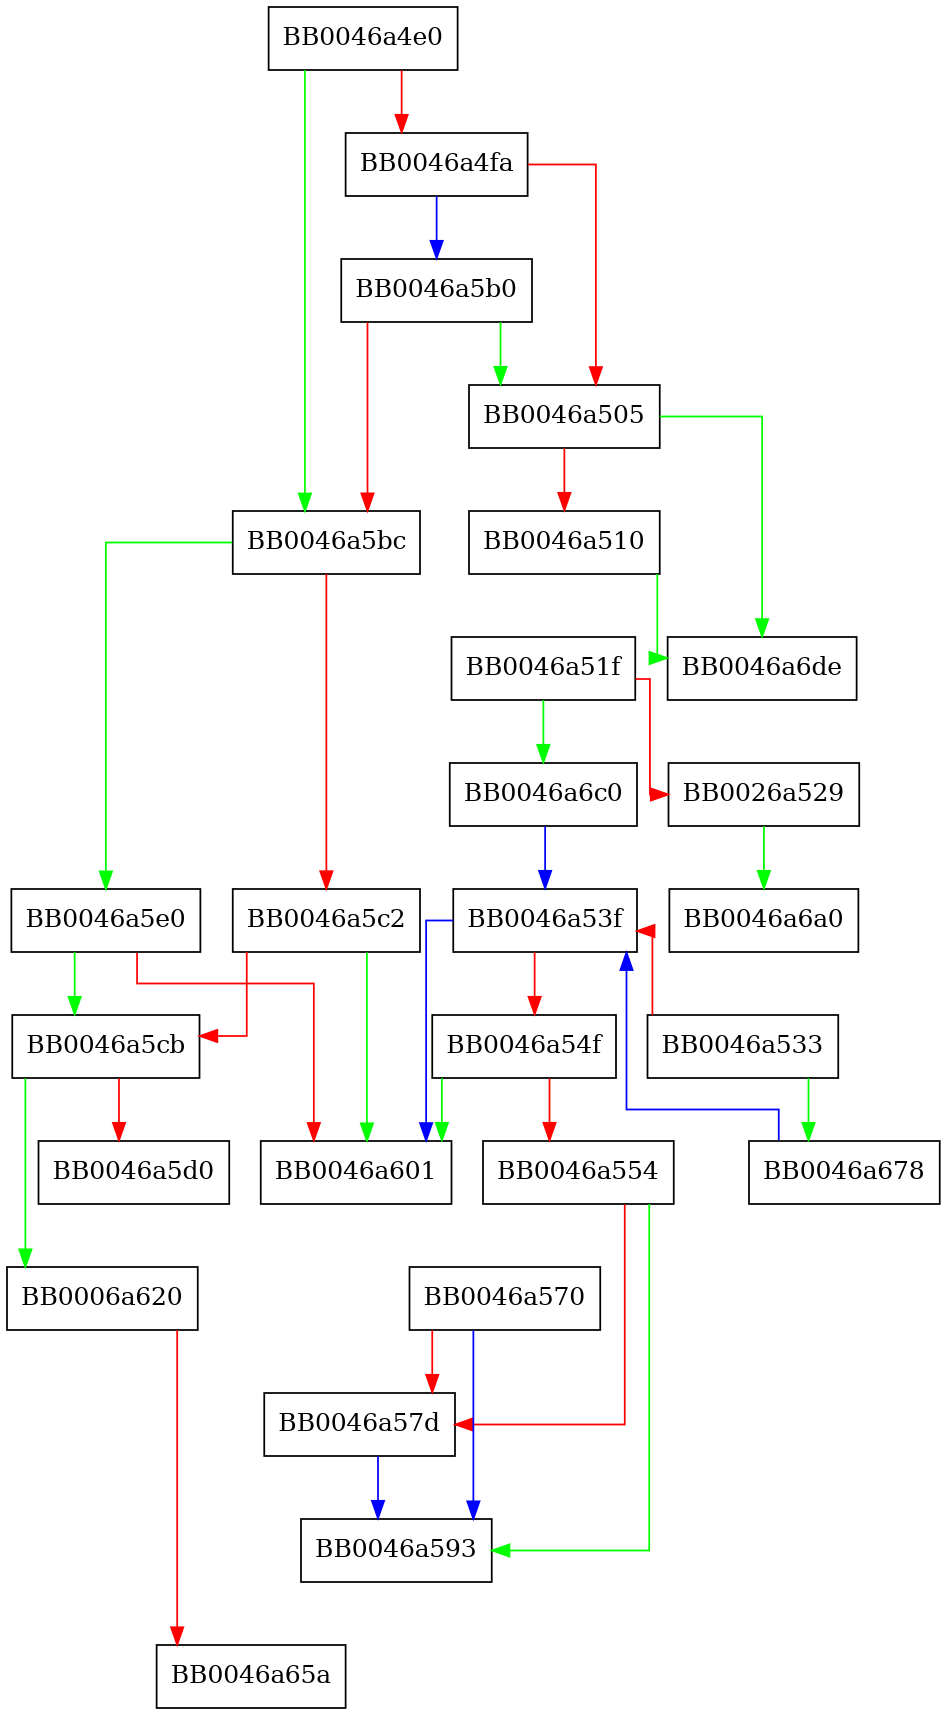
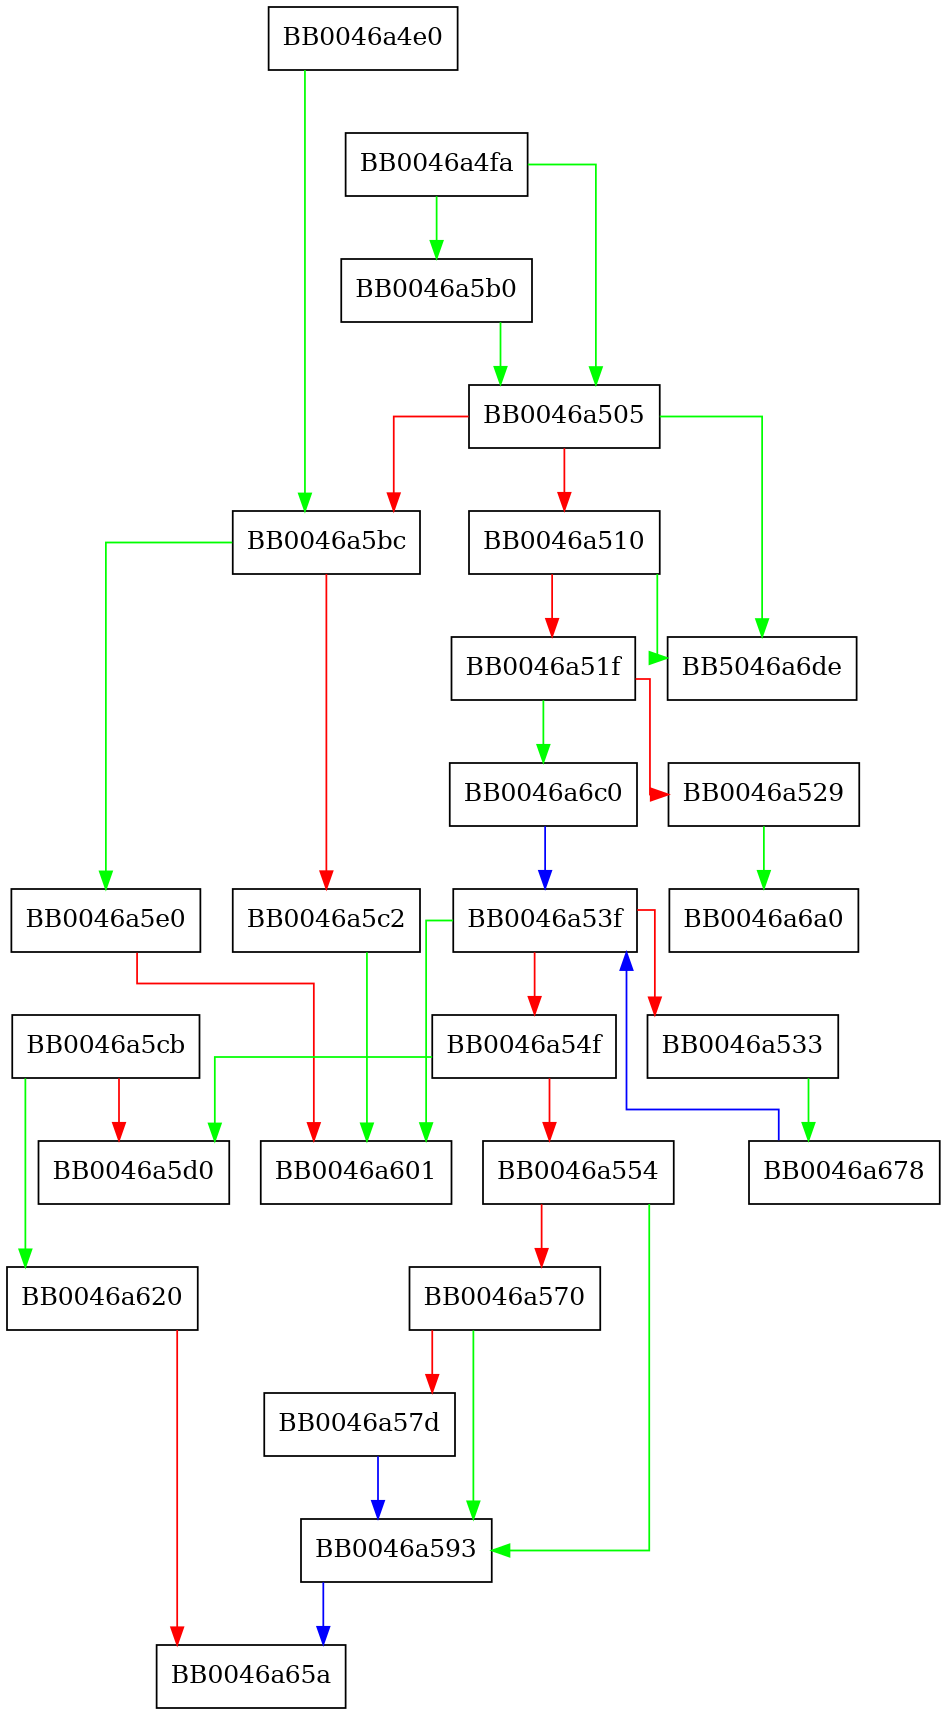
(402, 93) -> none
(437, 219) -> (437, 219)
(596, 232) -> (596, 232)
(368, 408) -> (394, 417)
none -> (552, 597)
(762, 668) -> (762, 668)
(764, 794) -> (764, 794)
(652, 972) -> (655, 945)
(75, 975) -> none
(426, 1008) -> (426, 1008)
(247, 1009) -> none
(442, 1101) -> (290, 1057)
(102, 1298) -> (102, 1298)
(625, 1390) -> (542, 1227)
(473, 1412) -> (473, 1416)
none -> (323, 1605)
